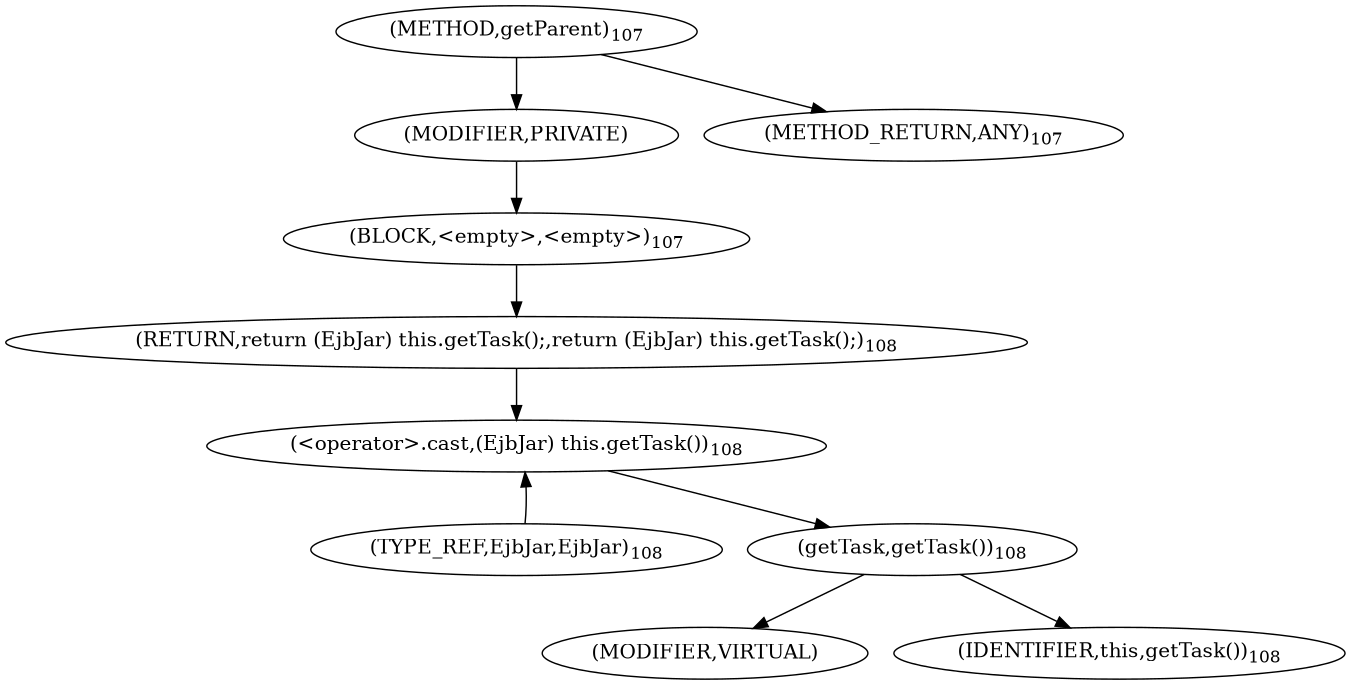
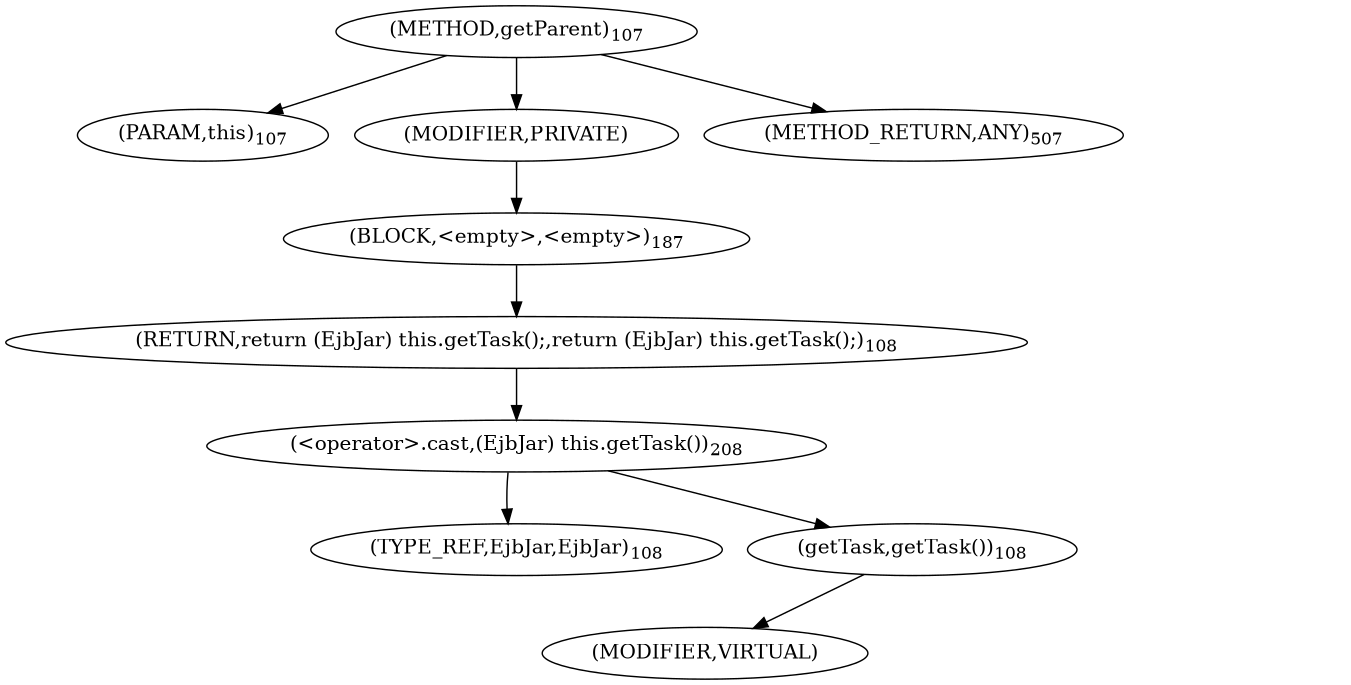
(1047, 133) -> (1047, 133)
none -> (203, 135)
(668, 237) -> (668, 237)
(727, 444) -> (727, 444)
(526, 505) -> (507, 491)
(1119, 653) -> none
